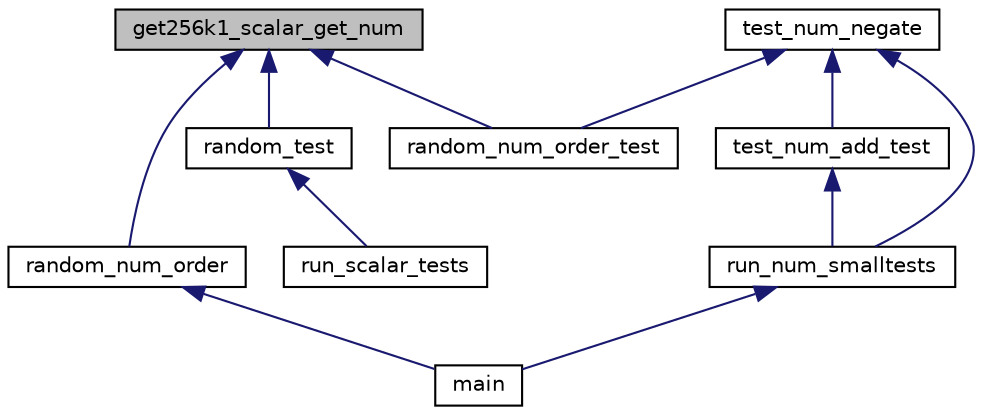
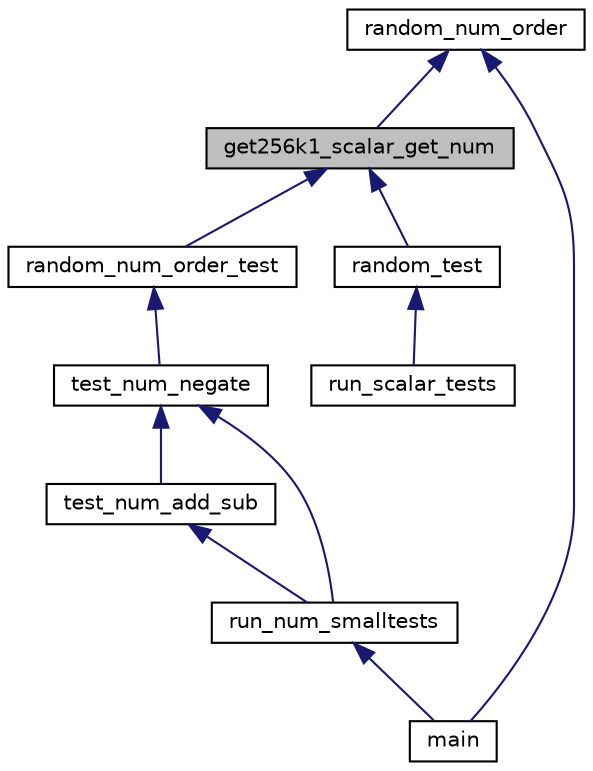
(673, 93) -> (158, 337)
(158, 144) -> (406, 97)
(832, 148) -> (161, 504)
